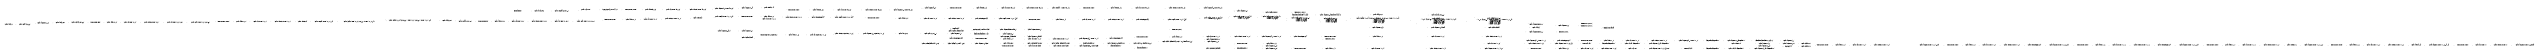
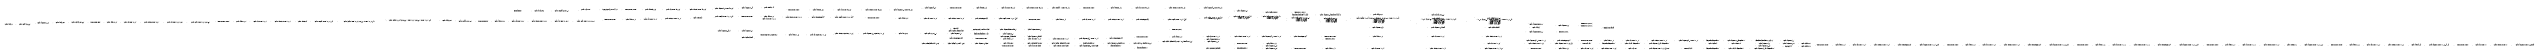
(956, 29) -> (956, 29)
none -> (1713, 43)
none -> (1904, 45)
